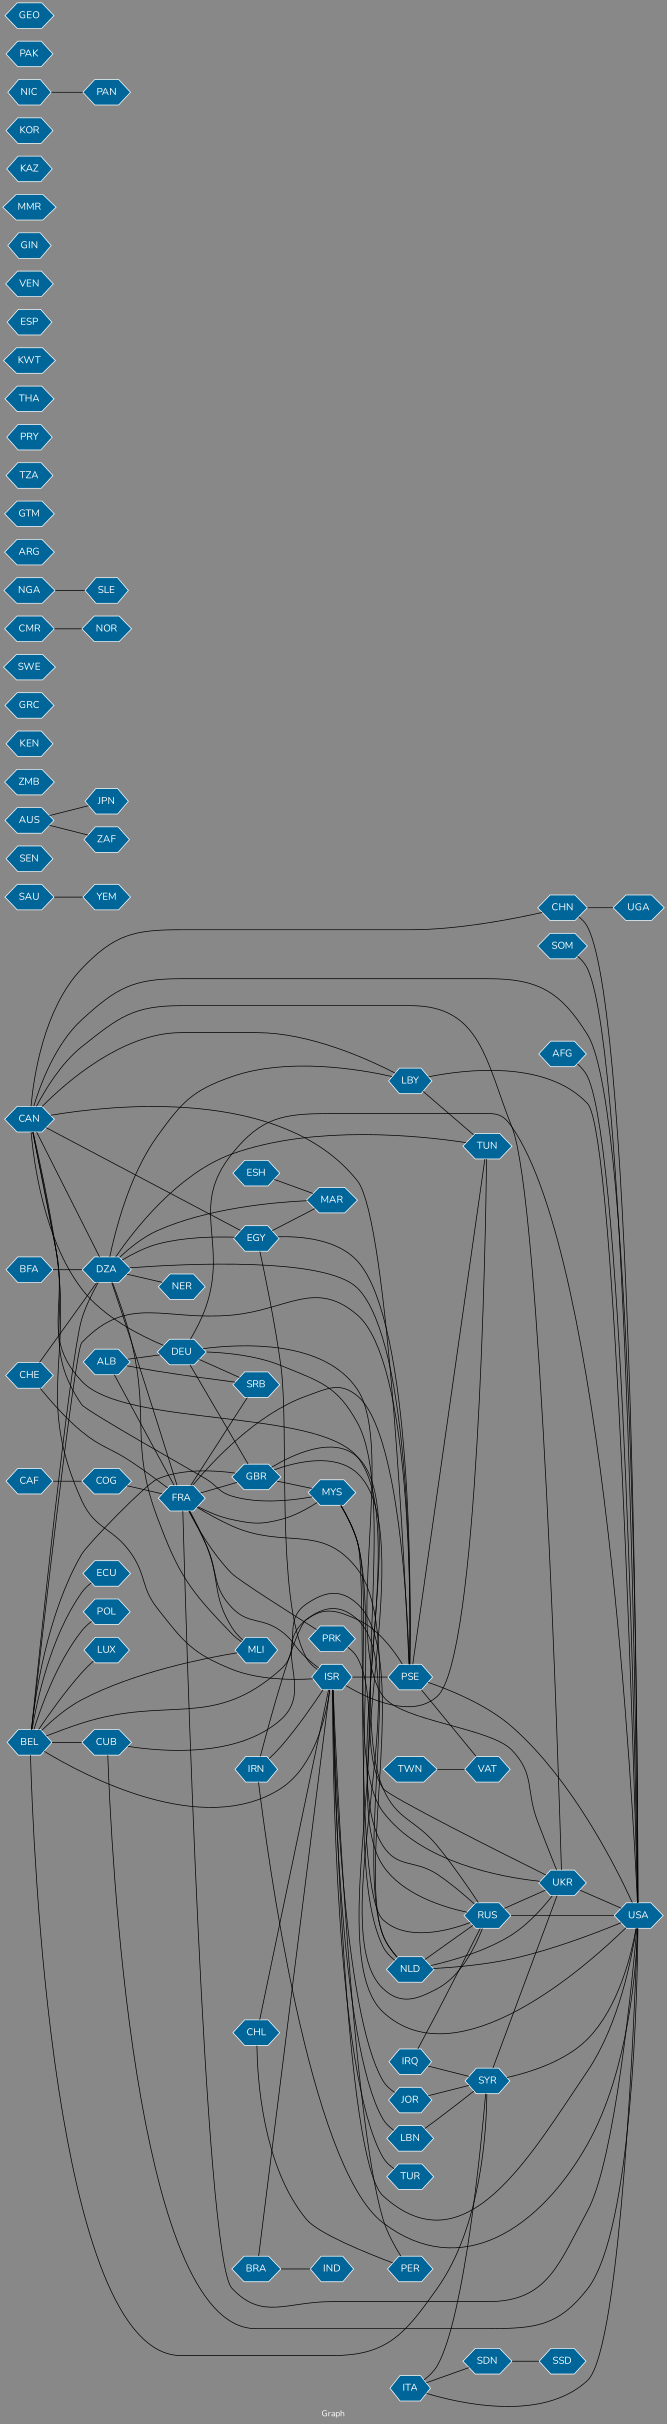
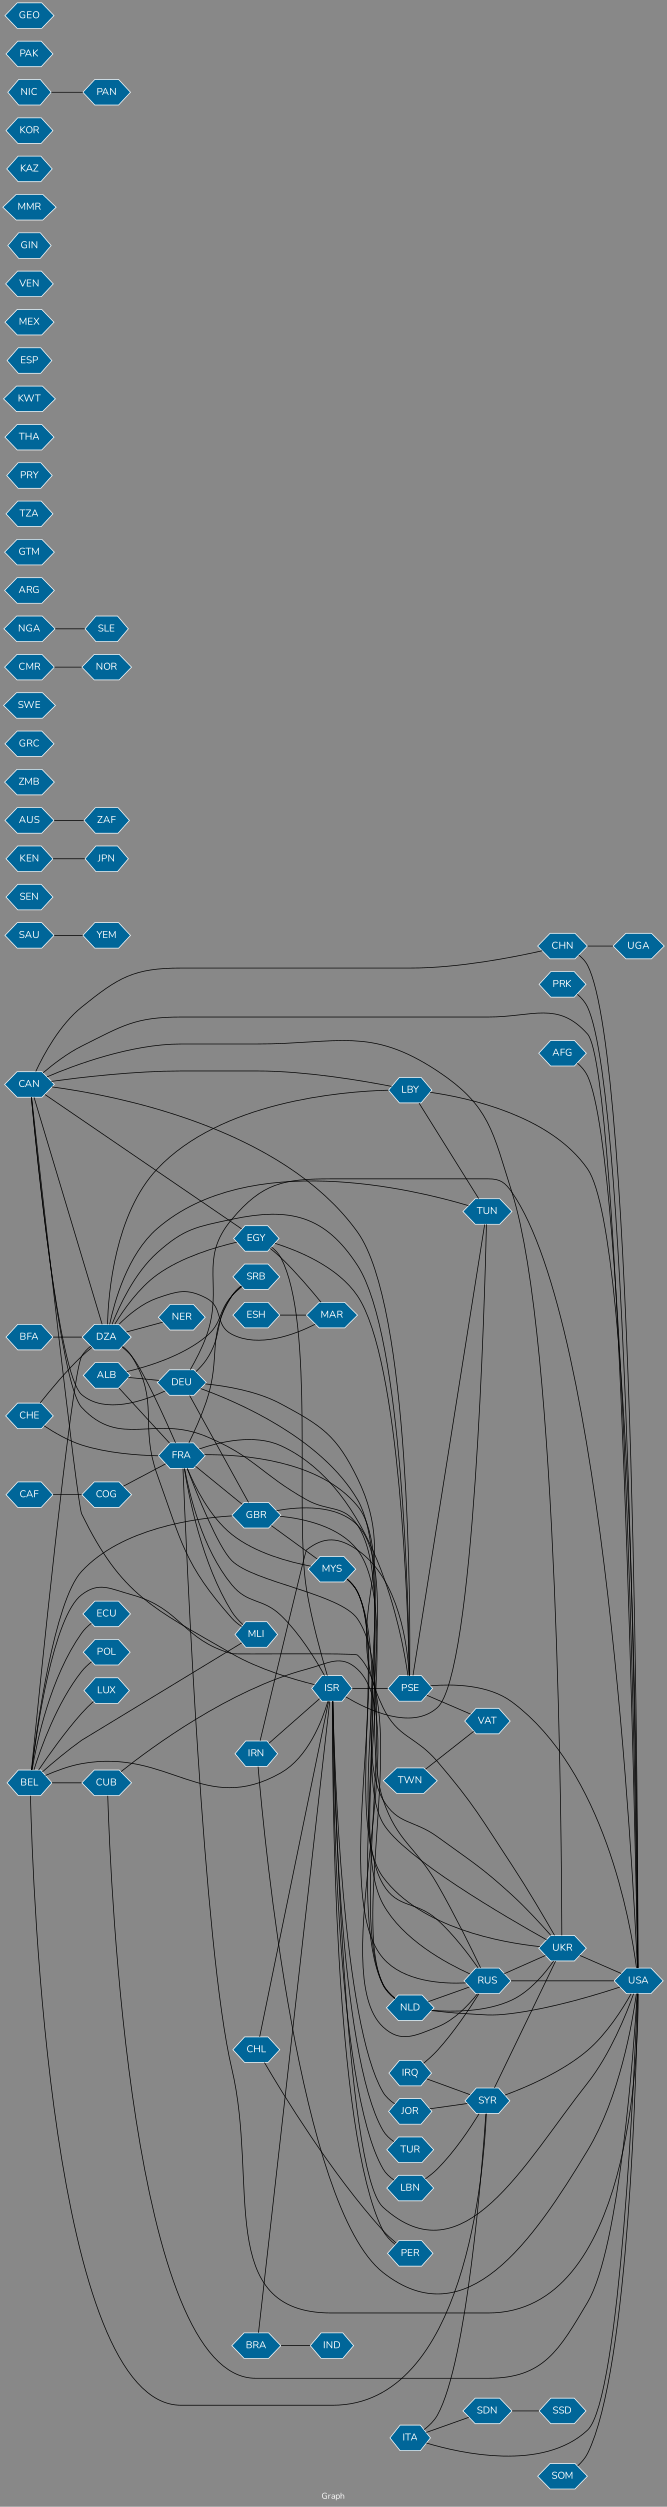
none -> (29, 322)
(69, 811) -> (69, 859)
(177, 1314) -> none
(83, 1406) -> none
(242, 1581) -> (405, 1820)
